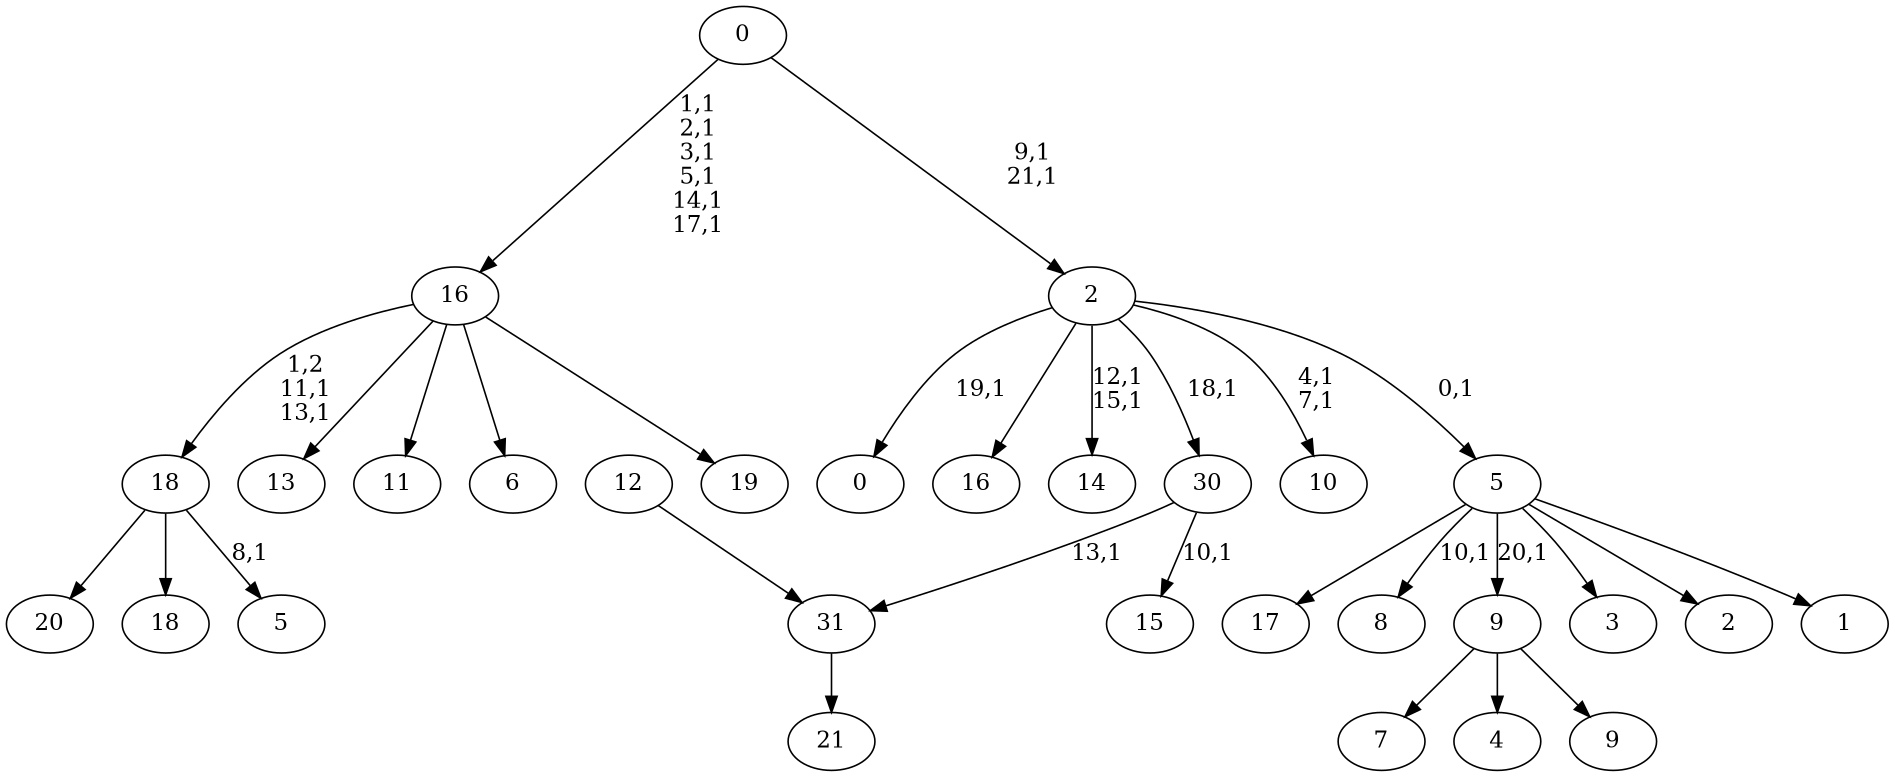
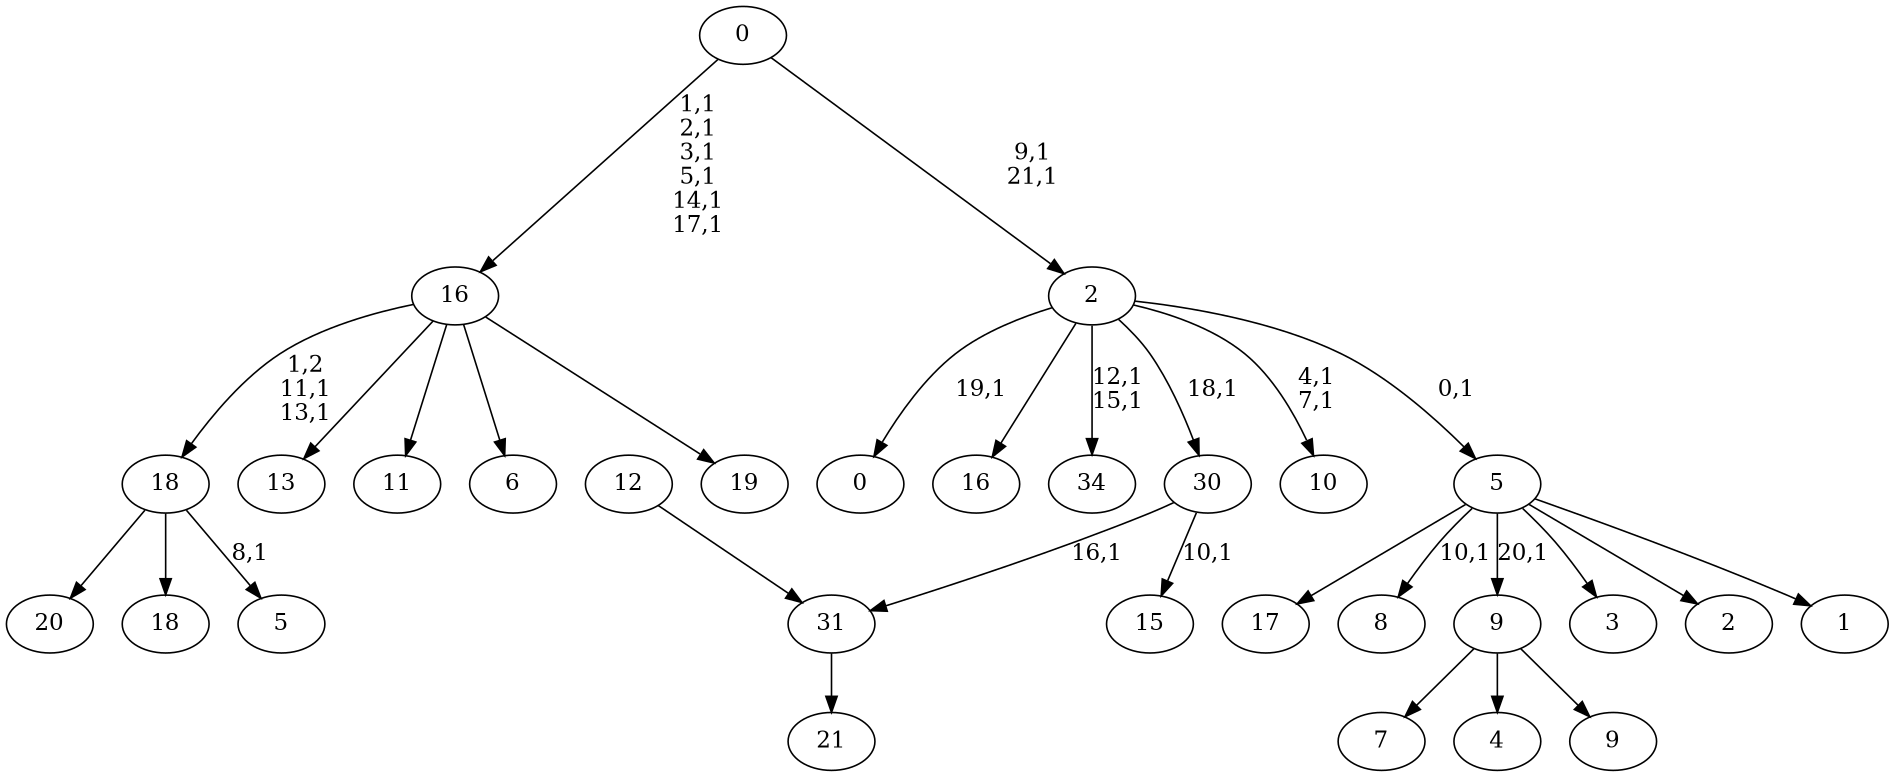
(1092, 484) -> (1092, 484)
(1097, 554) -> (1097, 554)
